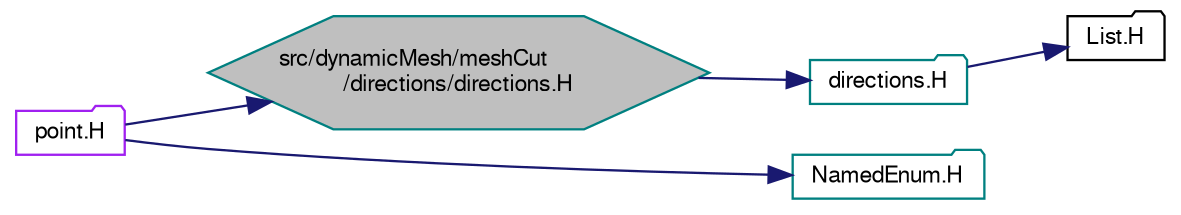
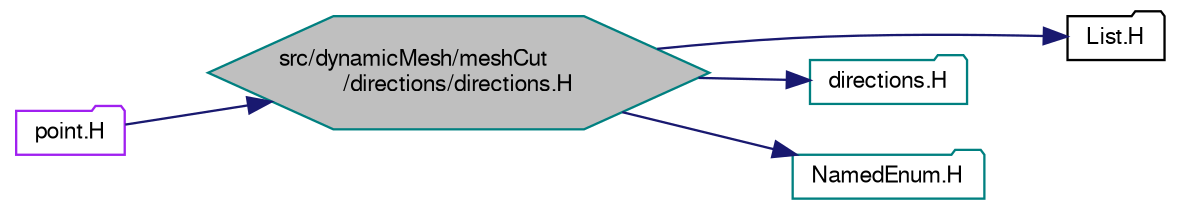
(1006, 59) -> (850, 36)
(446, 164) -> (698, 131)
